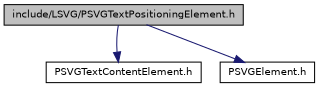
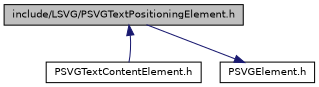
(117, 39) -> (130, 49)
